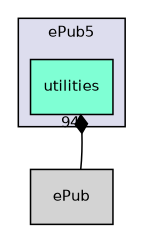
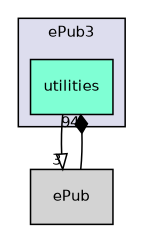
(72, 33) -> (72, 33)
none -> (61, 136)
